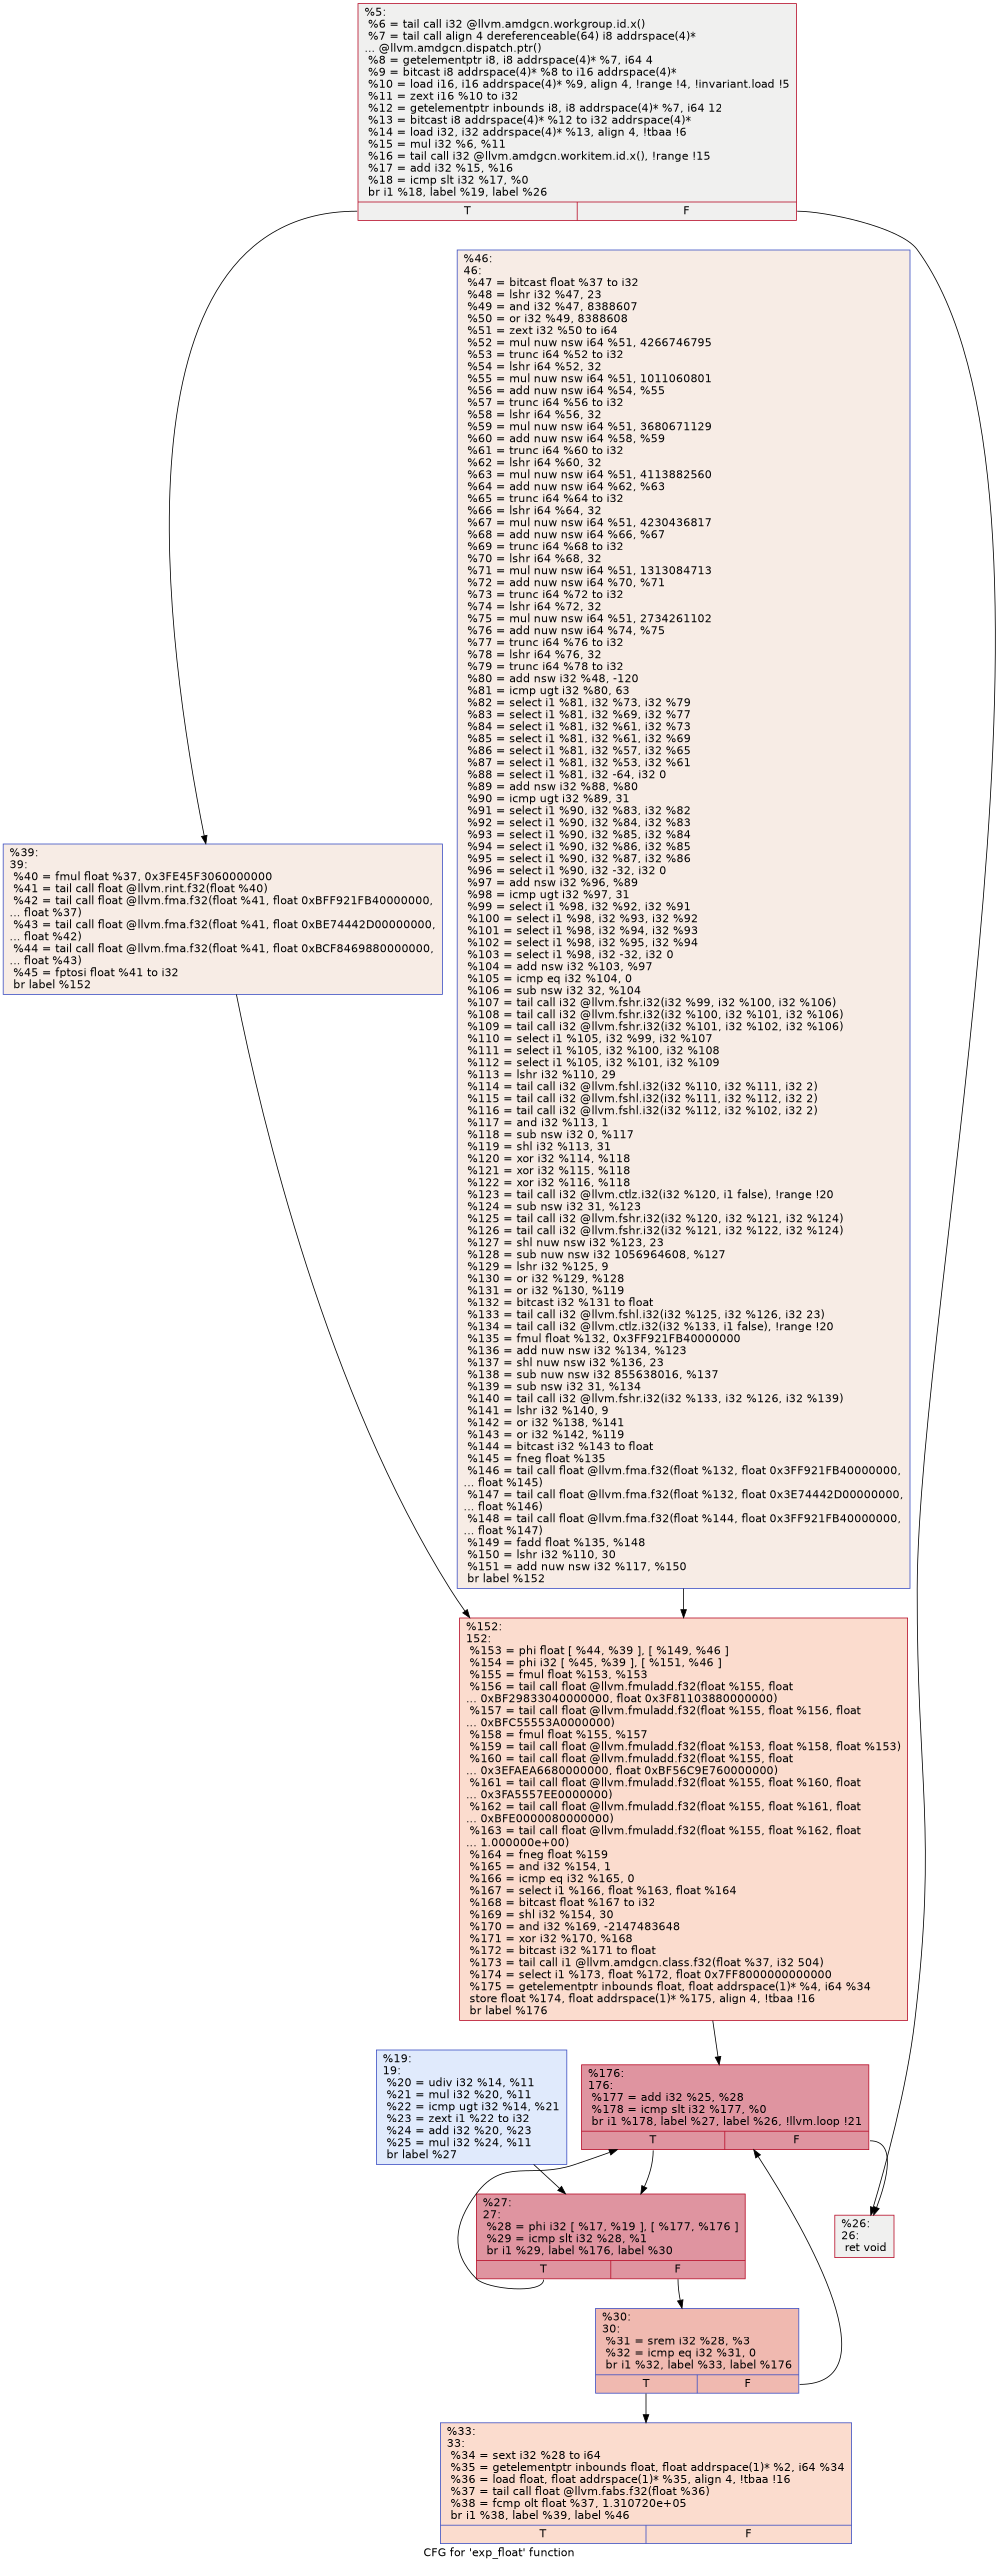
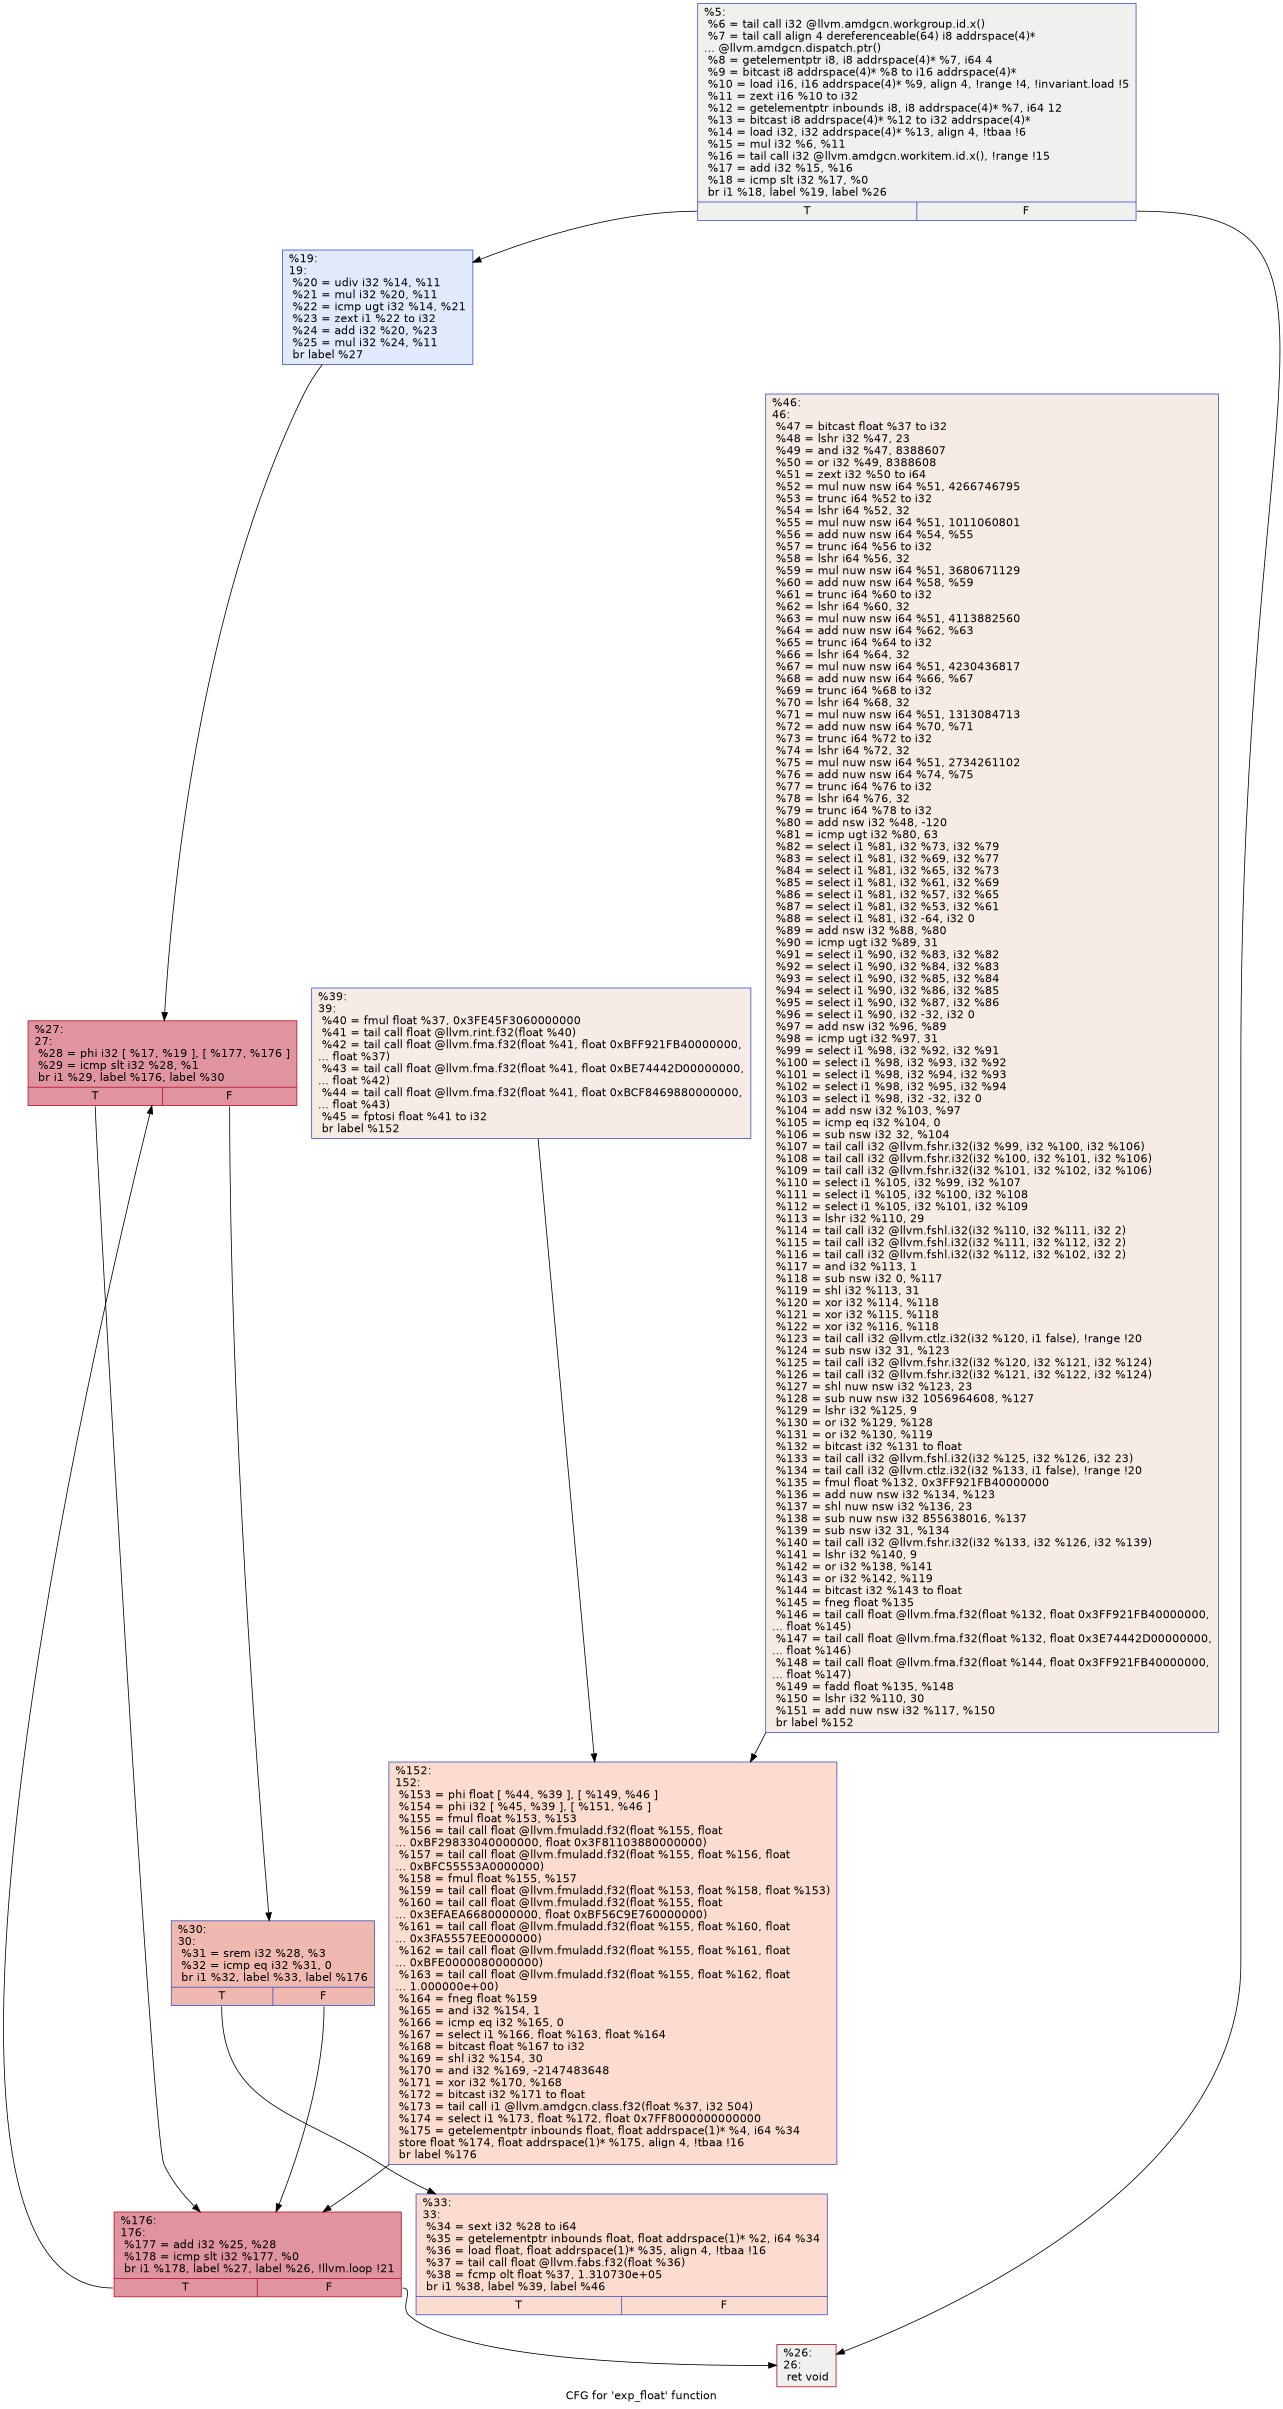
(577, 112) -> (917, 112)
(172, 477) -> (587, 226)
(578, 727) -> (886, 871)
(684, 1819) -> (613, 1963)
(567, 2504) -> (543, 2275)
